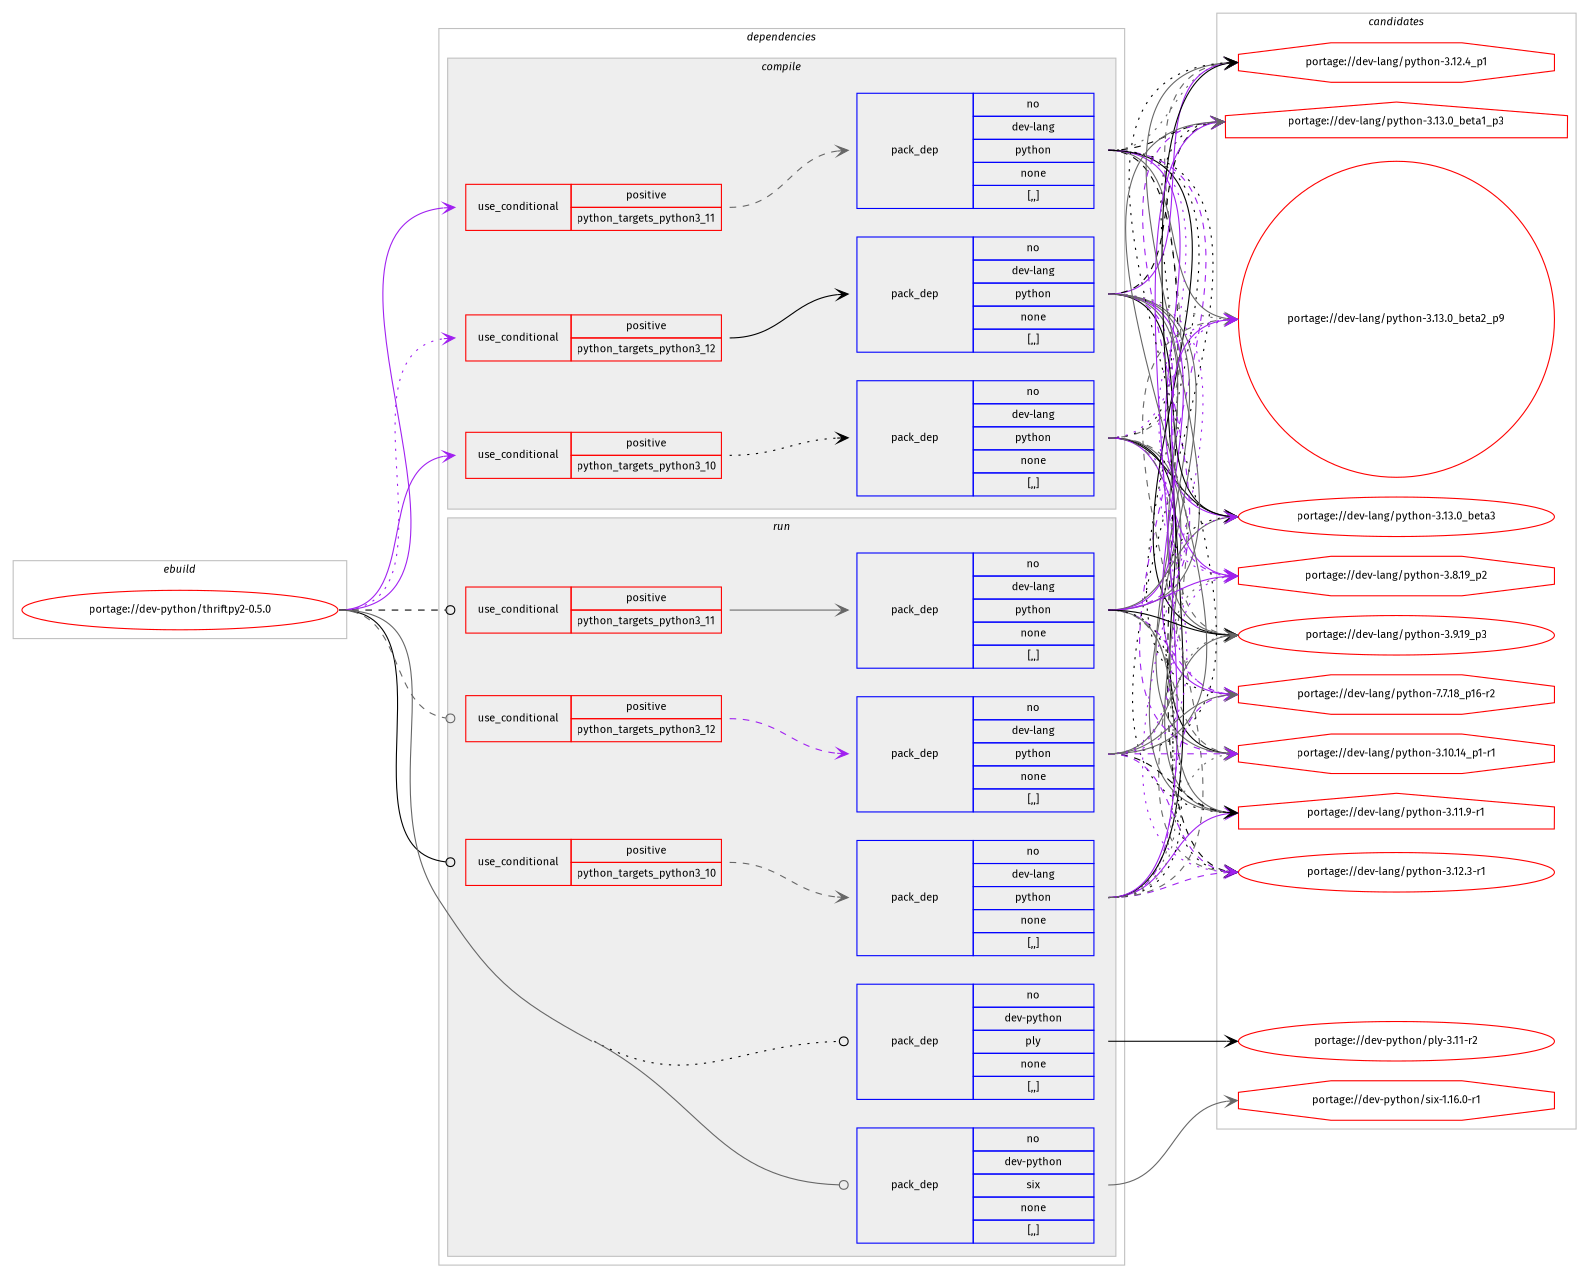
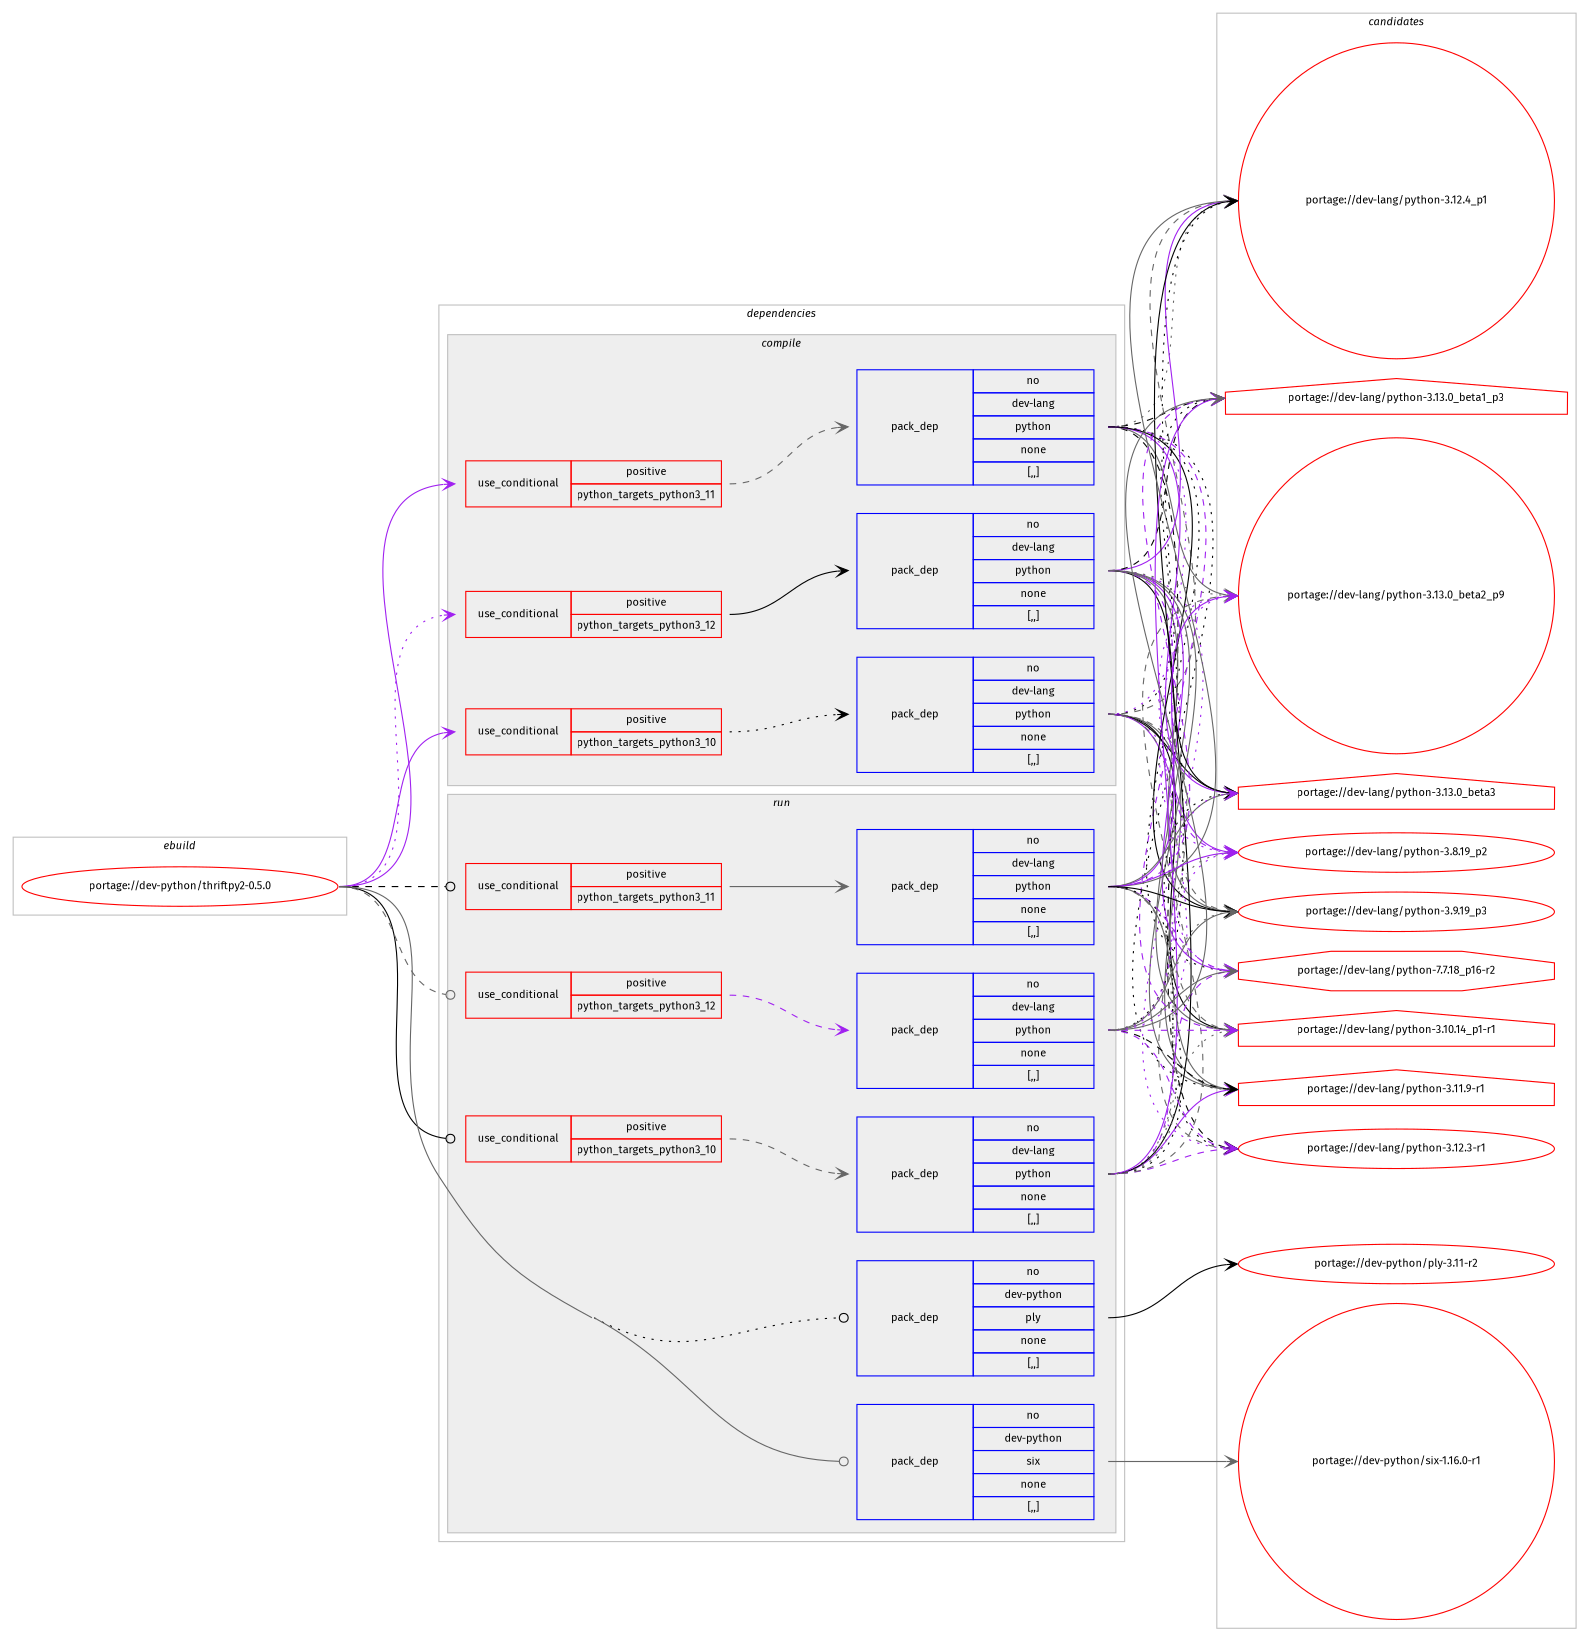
(1396, 63) -> (1396, 201)
(1396, 517) -> (1396, 793)
(1396, 576) -> (1396, 853)
(1396, 754) -> (1396, 1030)
(1396, 1101) -> (1396, 1462)
